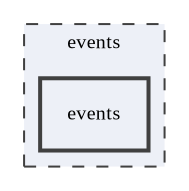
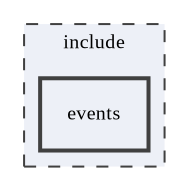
(94, 43) -> (94, 43)
